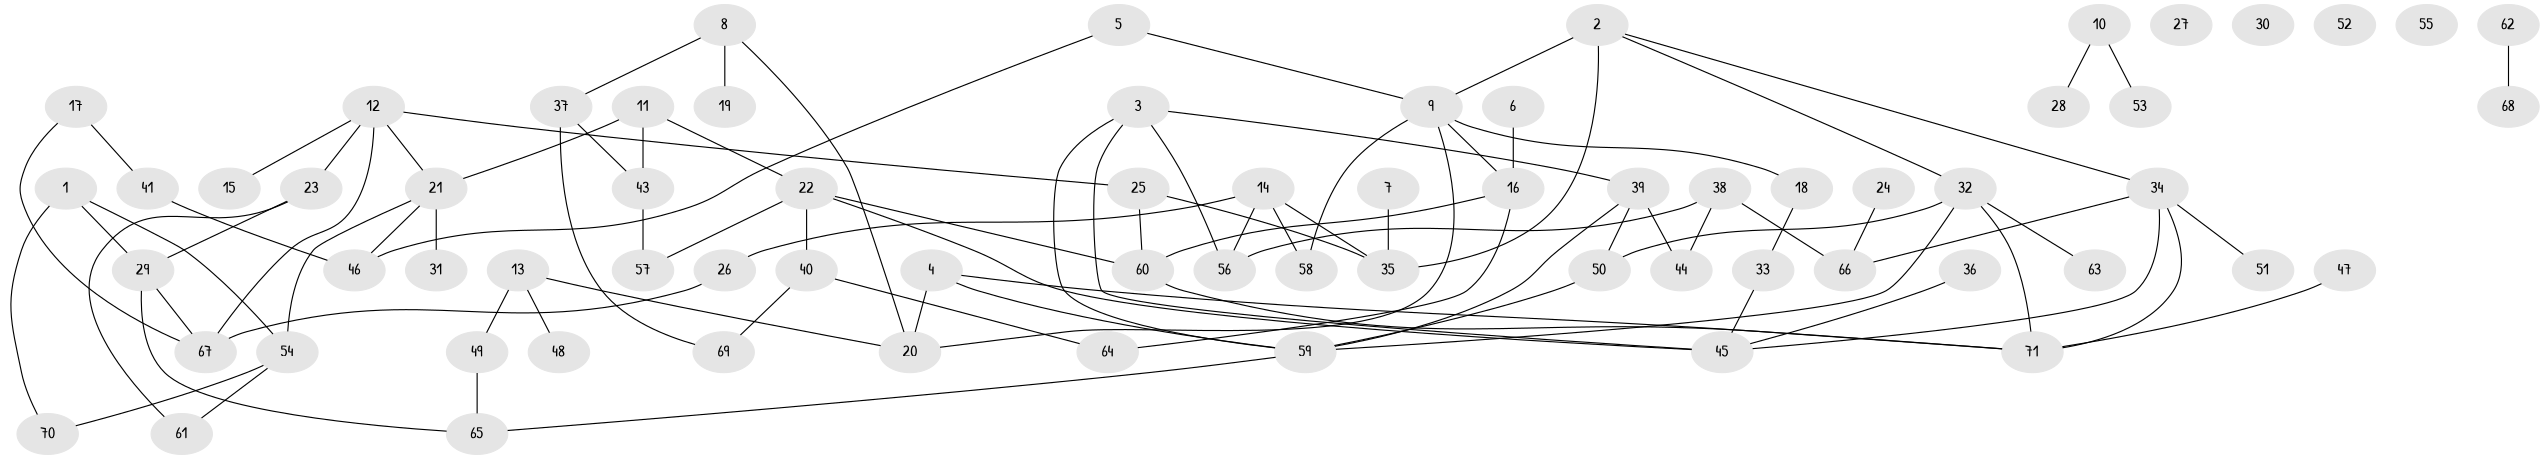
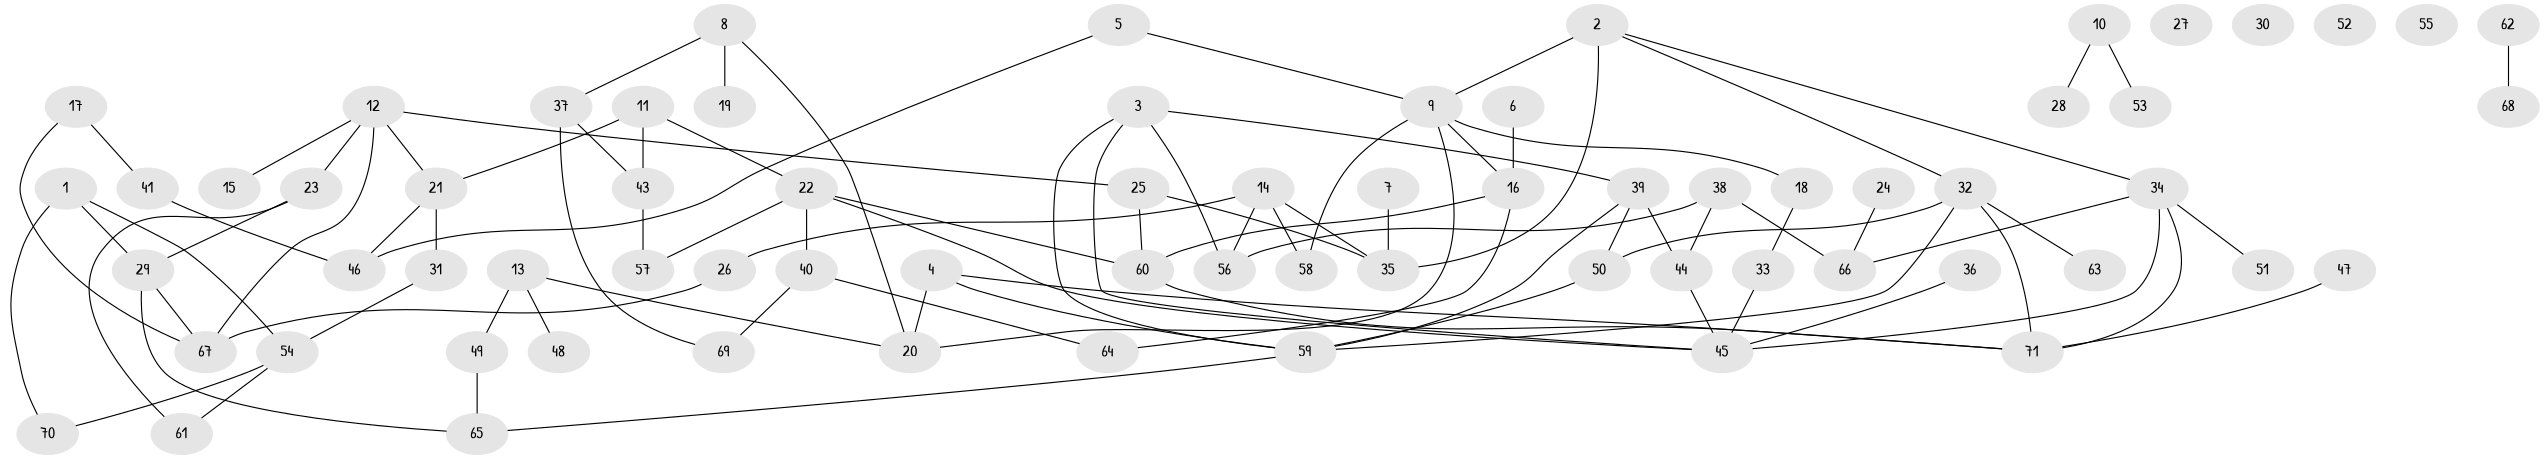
(323, 243) -> (377, 303)
none -> (1702, 311)
